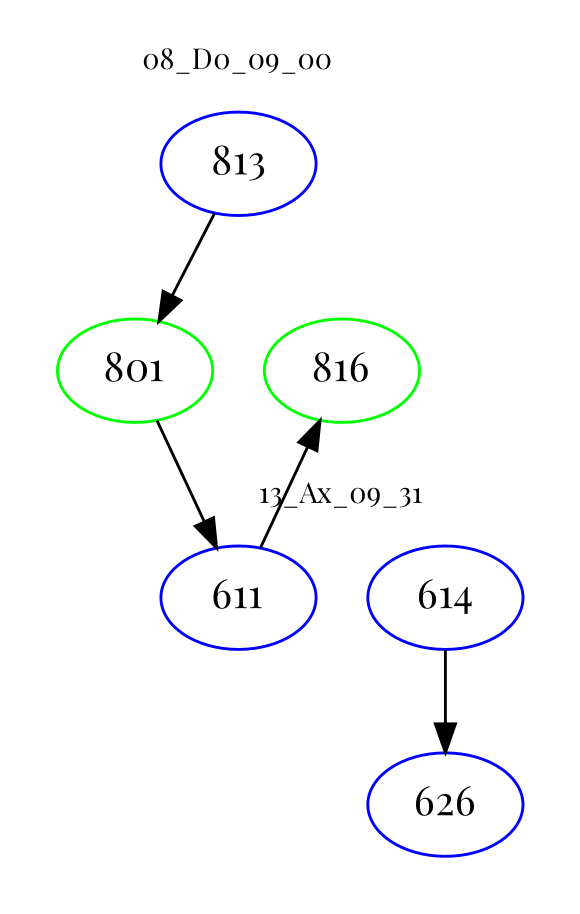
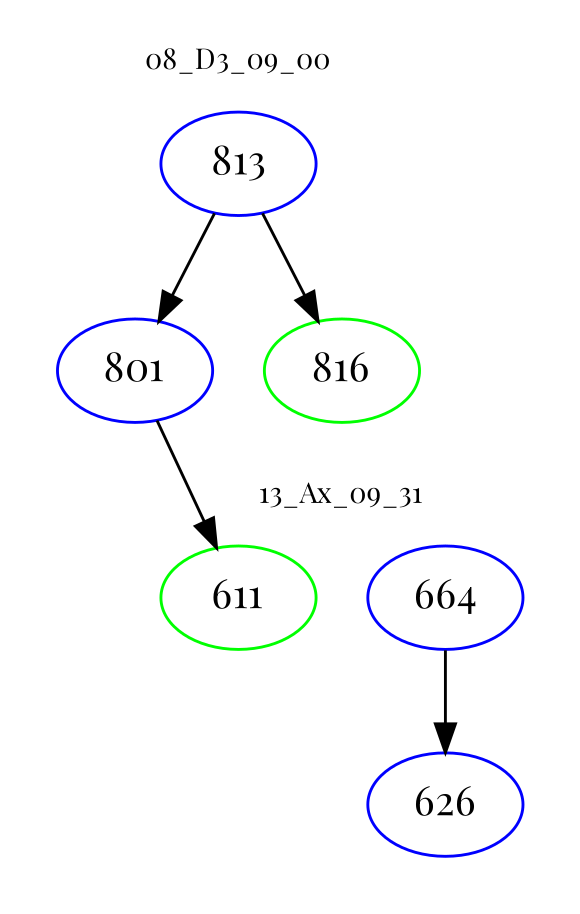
(239, 62) -> (239, 62)
(135, 371) -> (135, 371)
(284, 497) -> (284, 254)
(239, 598) -> (239, 598)
(445, 598) -> (445, 598)
